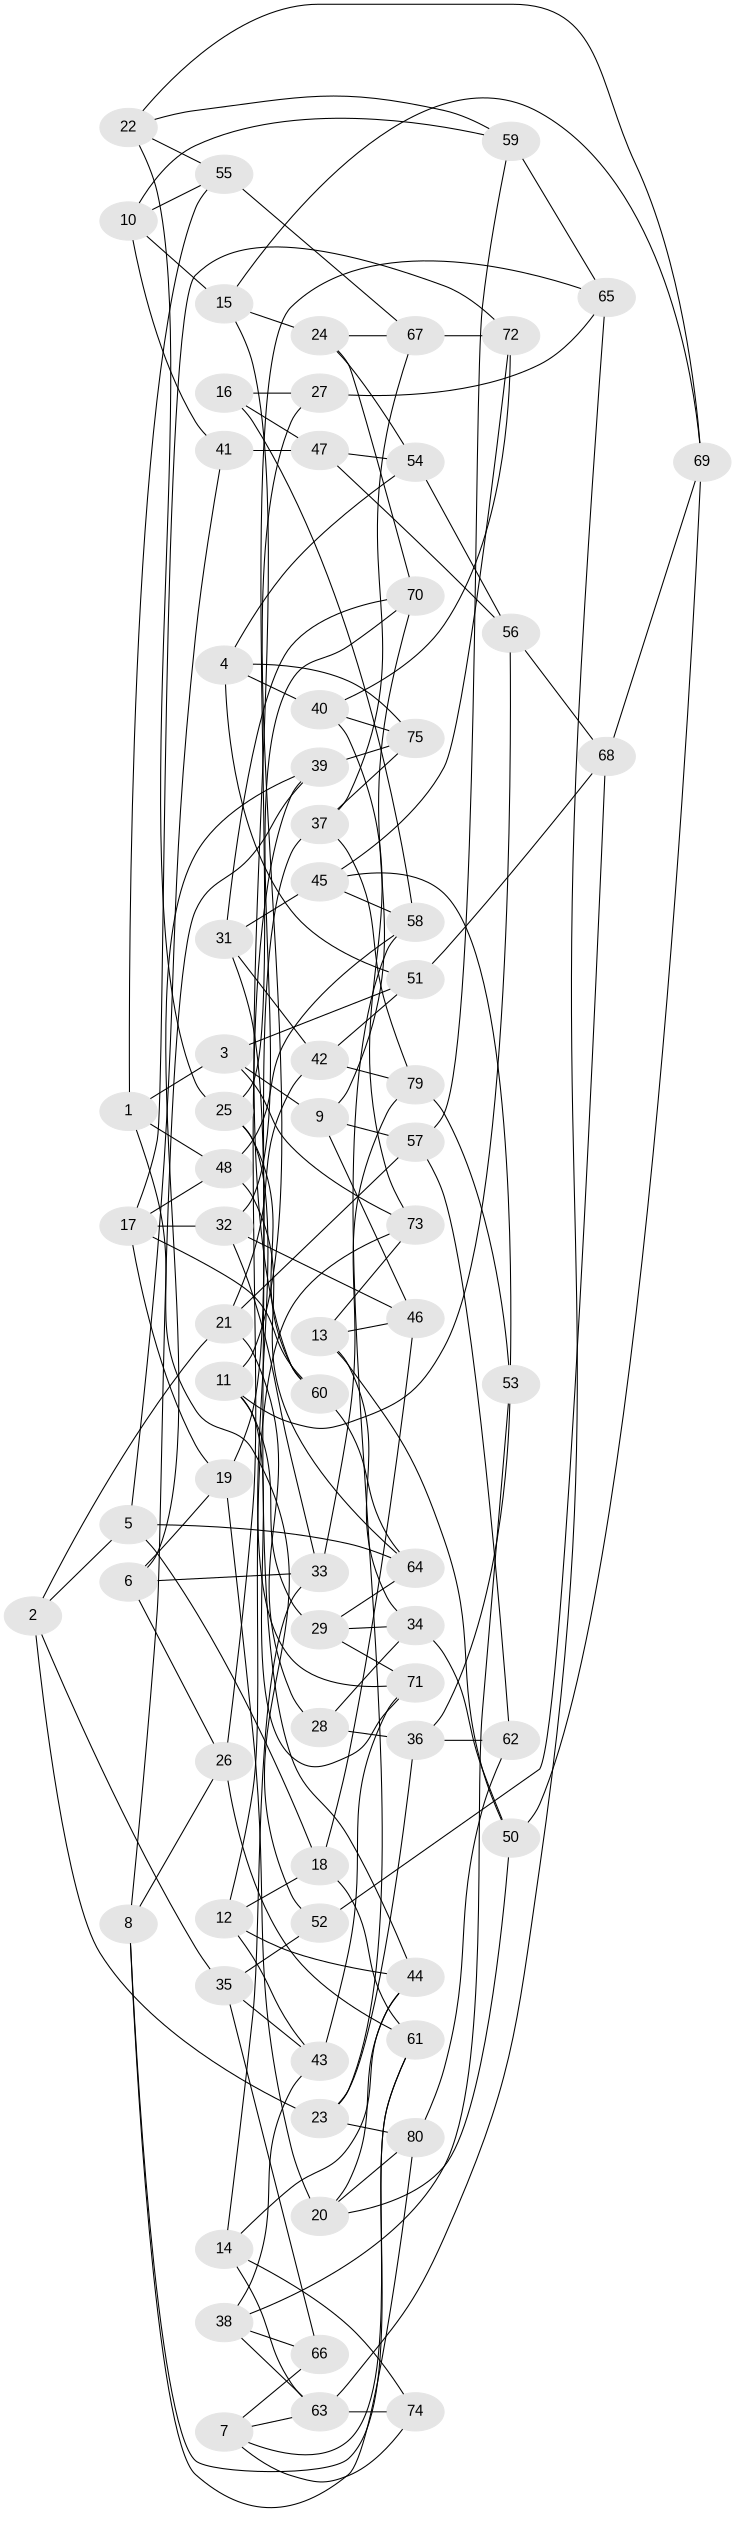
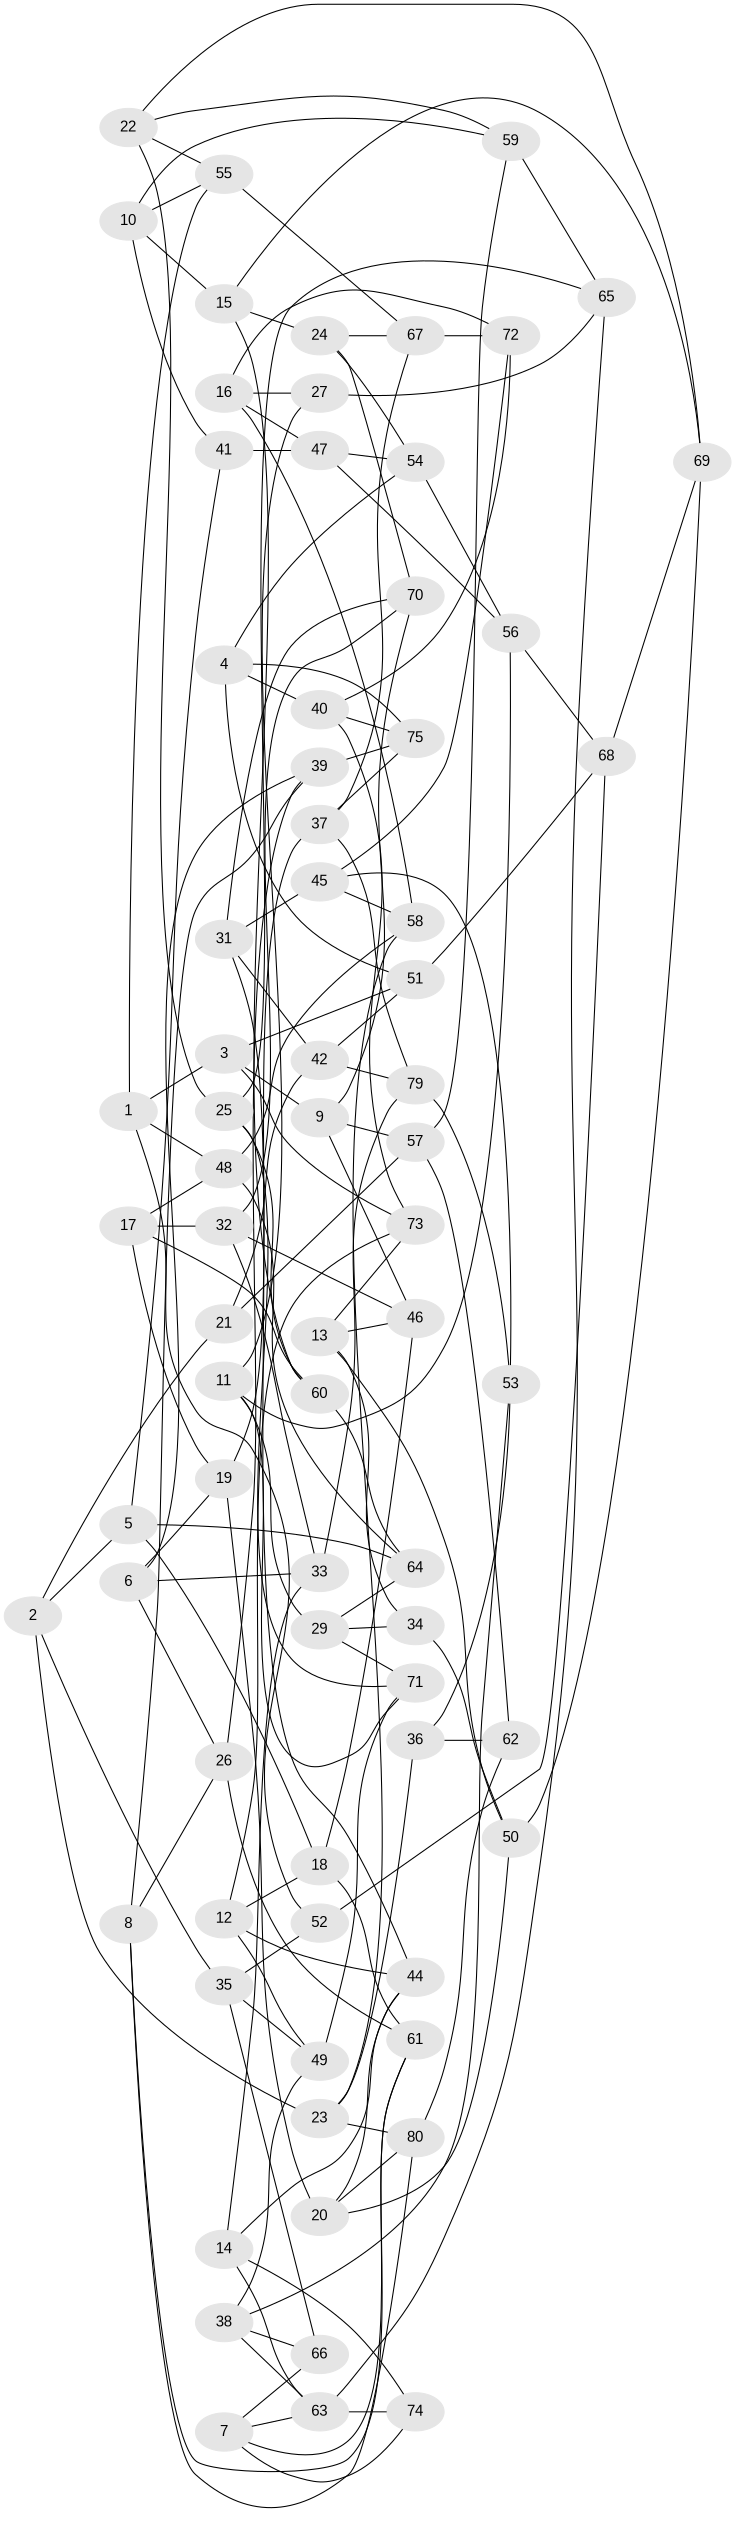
(181, 361) -> (346, 291)
(320, 1728) -> none
(320, 2061) -> (320, 2061)
